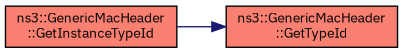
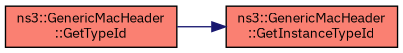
(194, 27) -> (194, 27)
